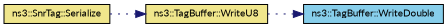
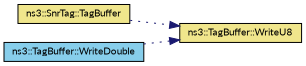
(57, 14) -> (74, 14)
(280, 14) -> (157, 43)
